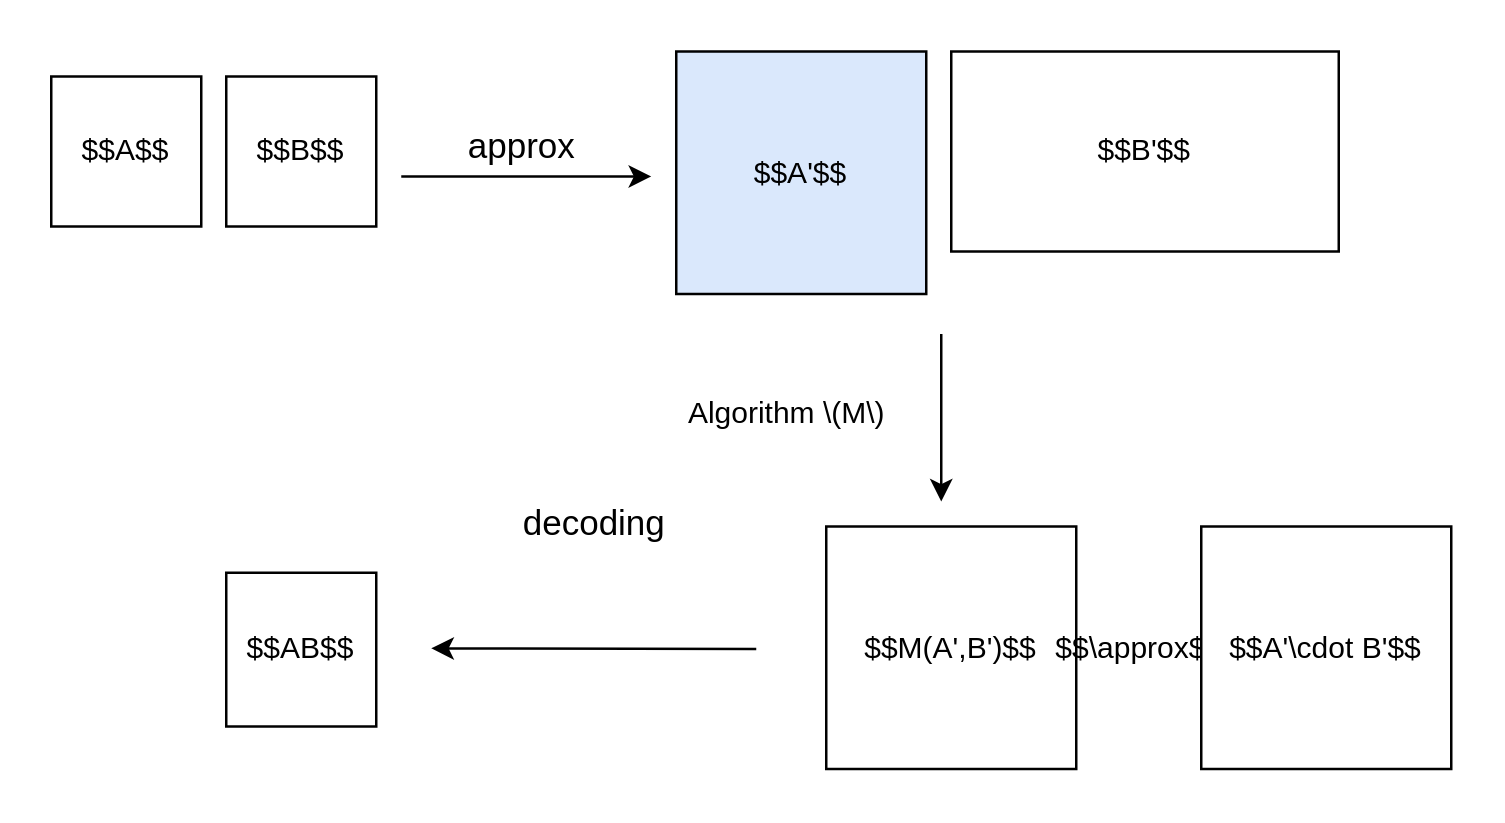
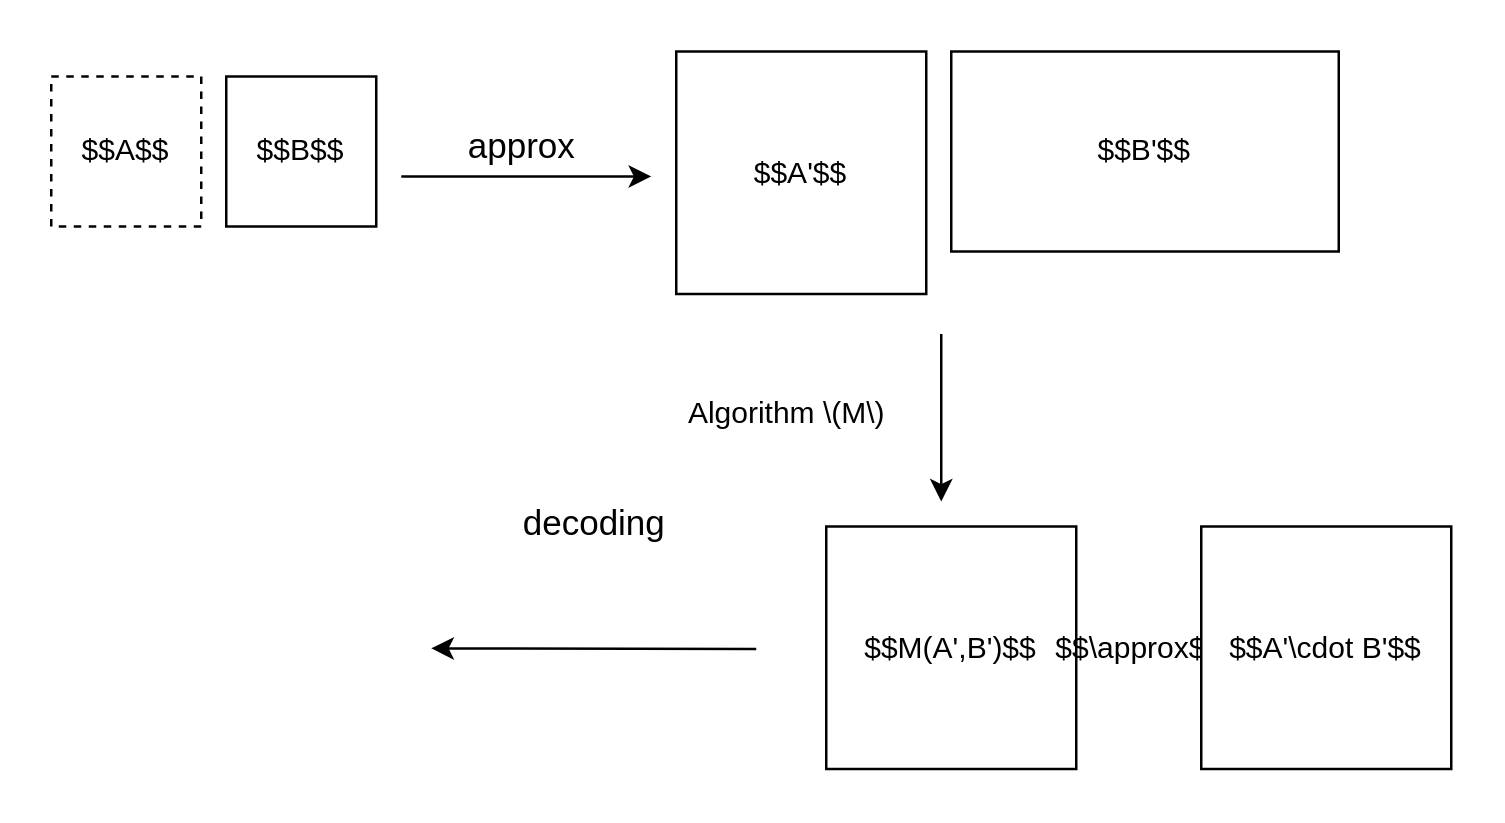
(126, 151) -> (126, 151)
(801, 173) -> (801, 173)
(301, 649) -> none
